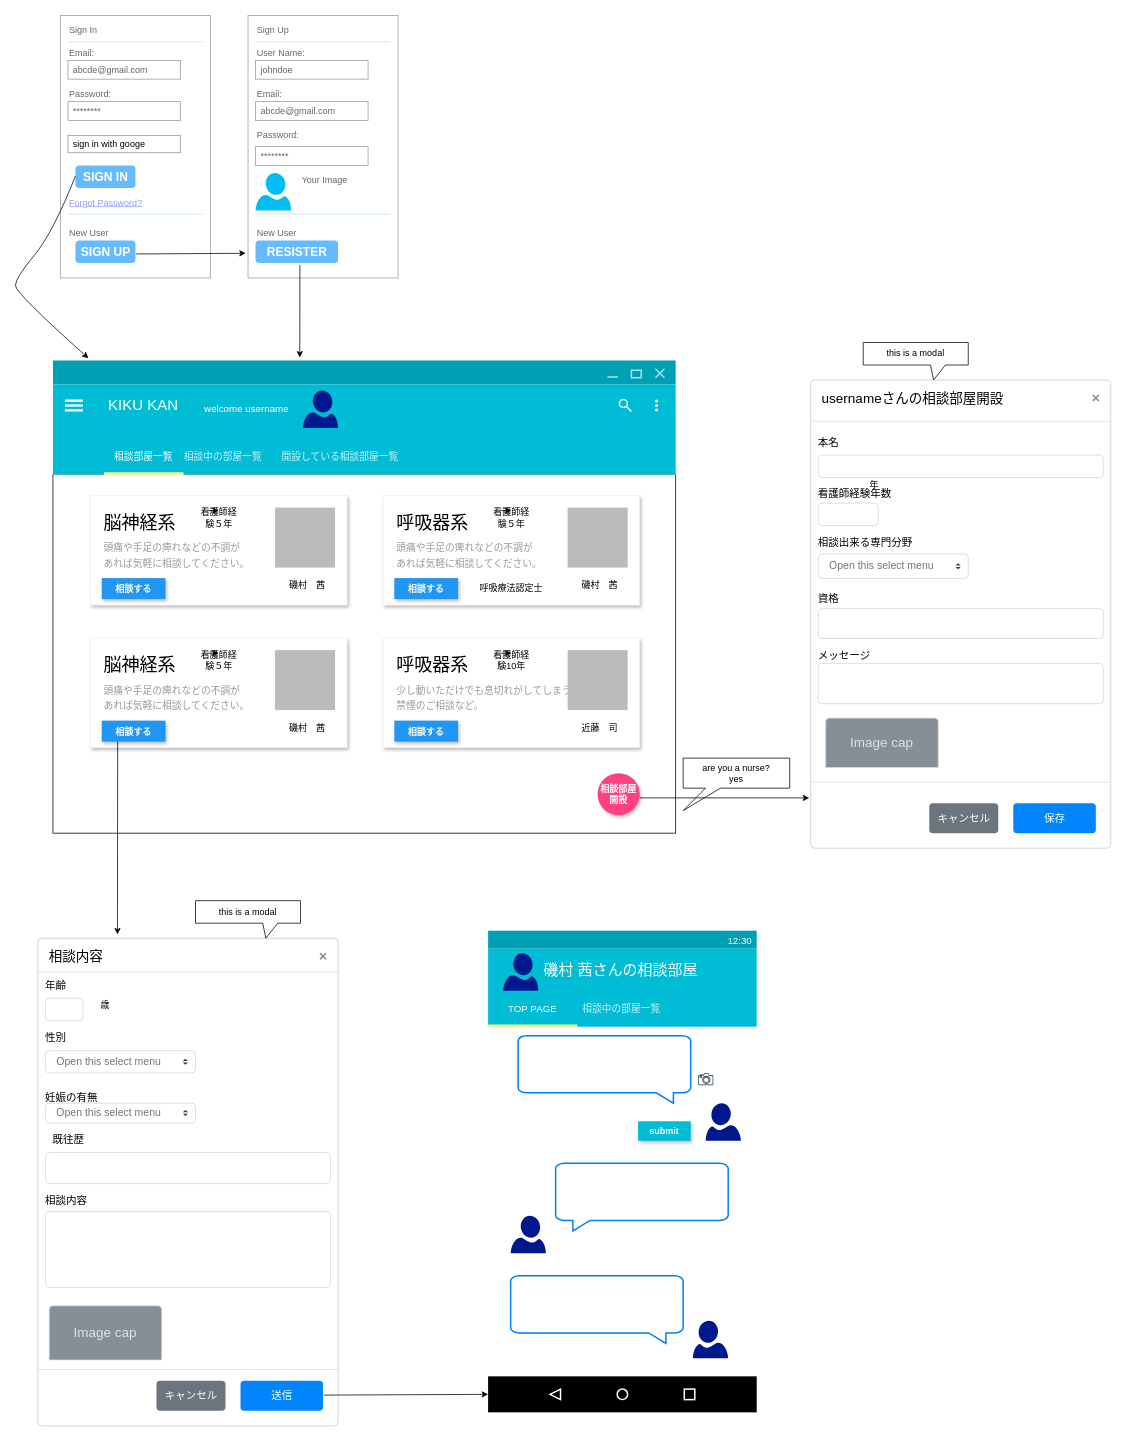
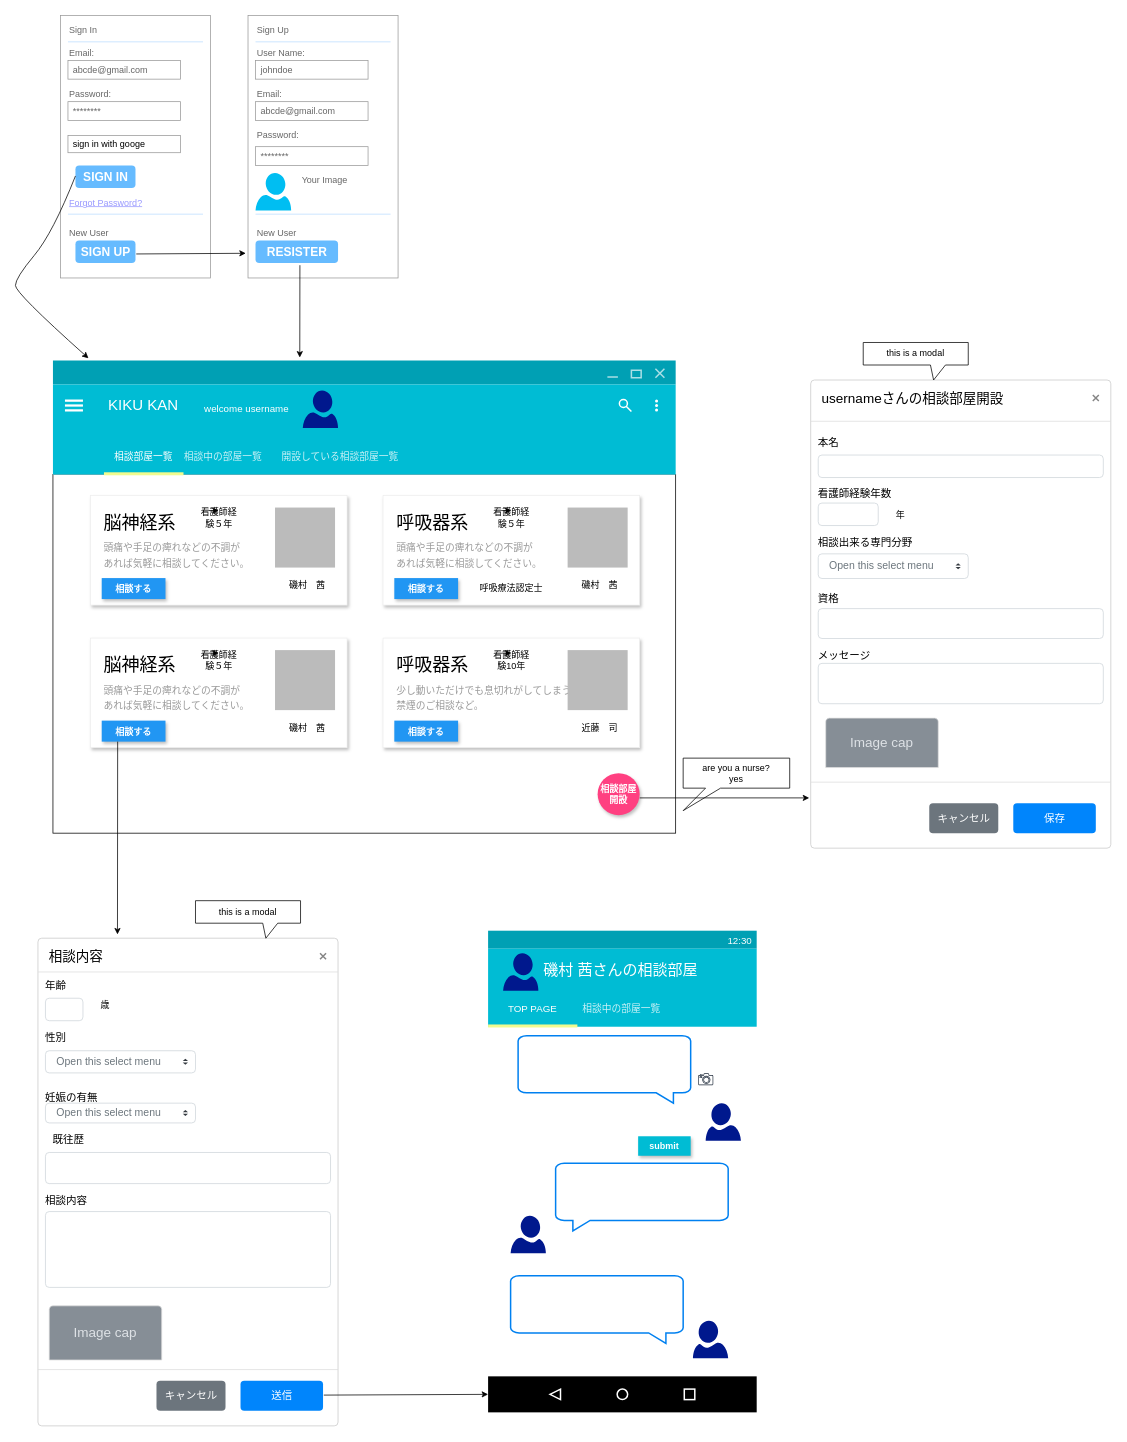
(874, 486) -> (900, 516)
(664, 1131) -> (664, 1146)
